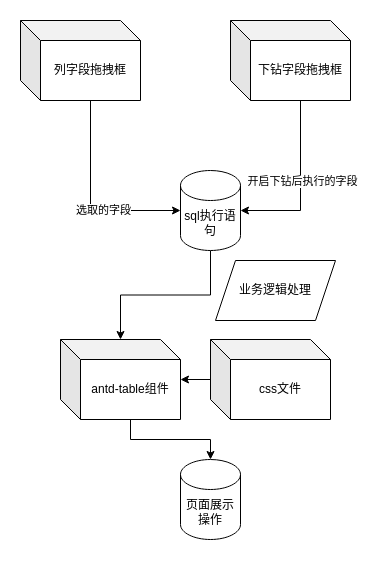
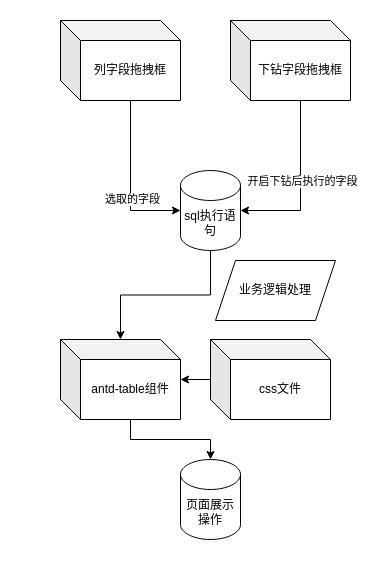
(81, 61) -> (121, 61)
